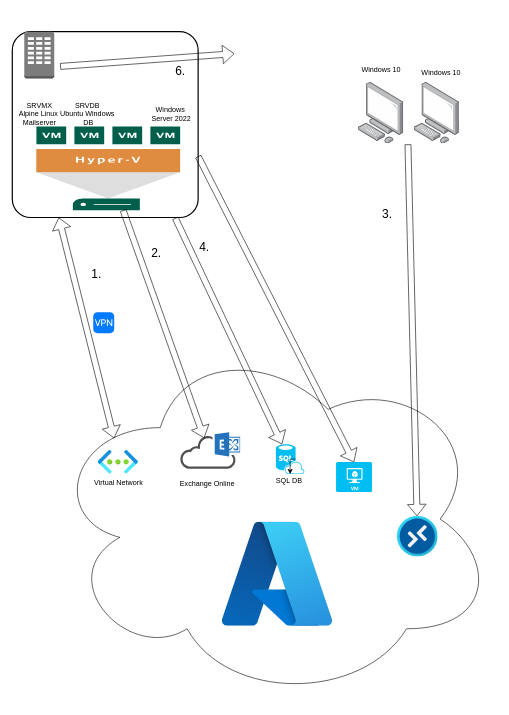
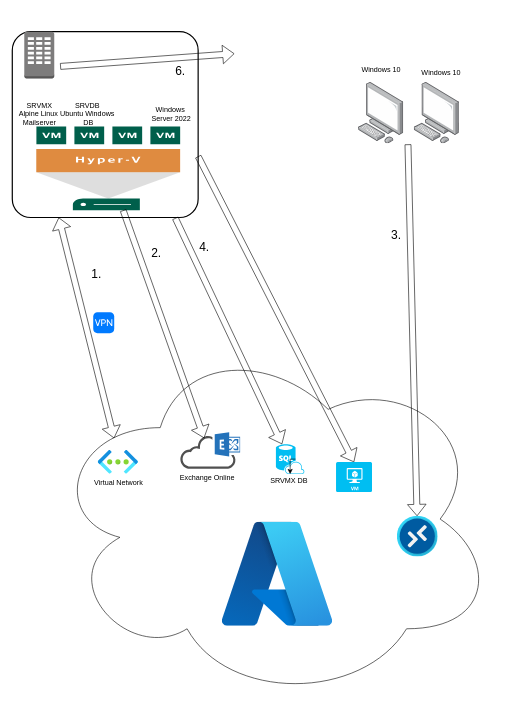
(387, 213) -> (396, 234)
(290, 482) -> (290, 482)
(207, 484) -> (207, 478)
